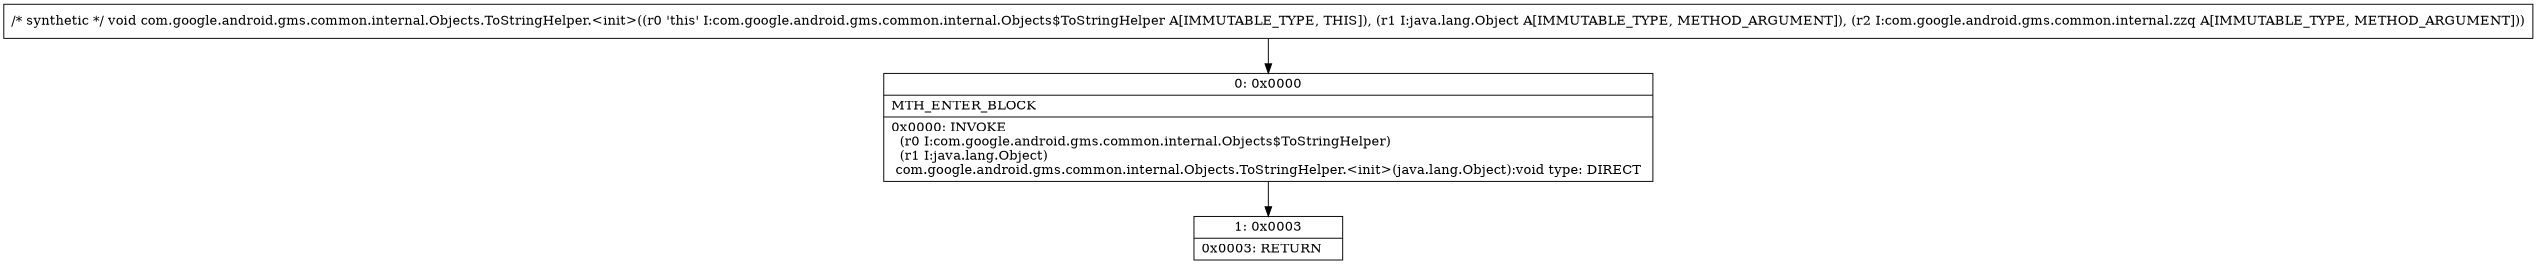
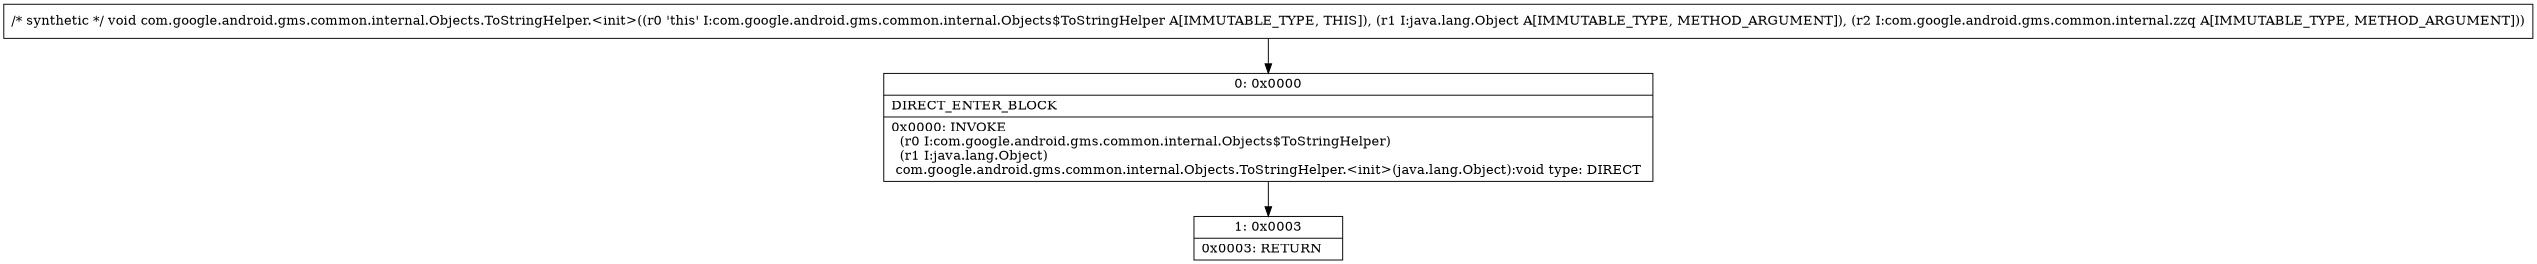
(964, 106) -> (974, 106)
